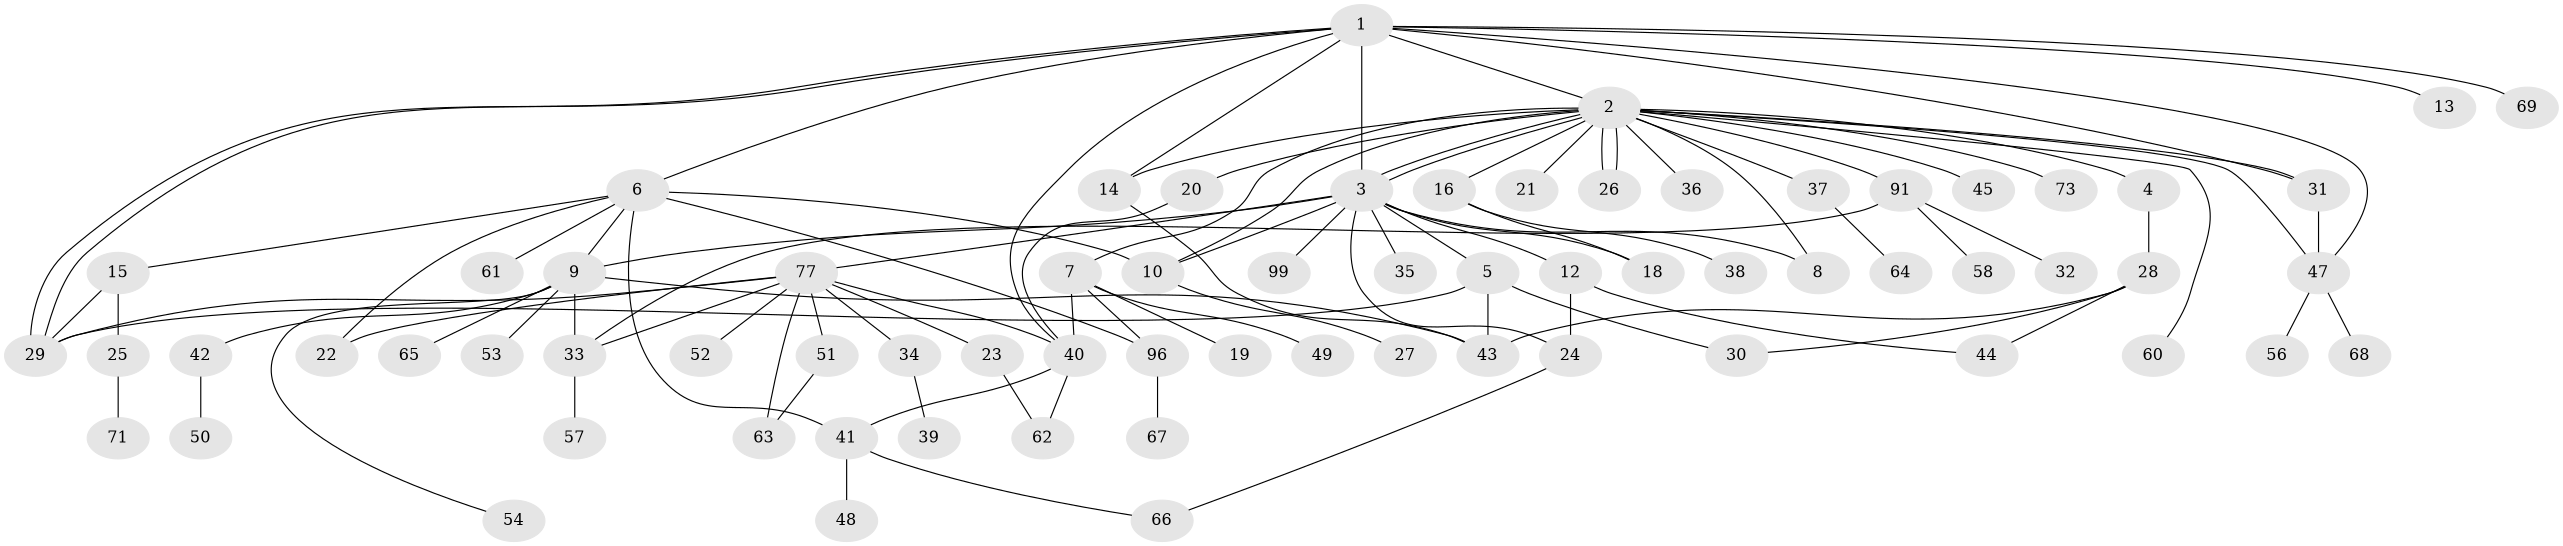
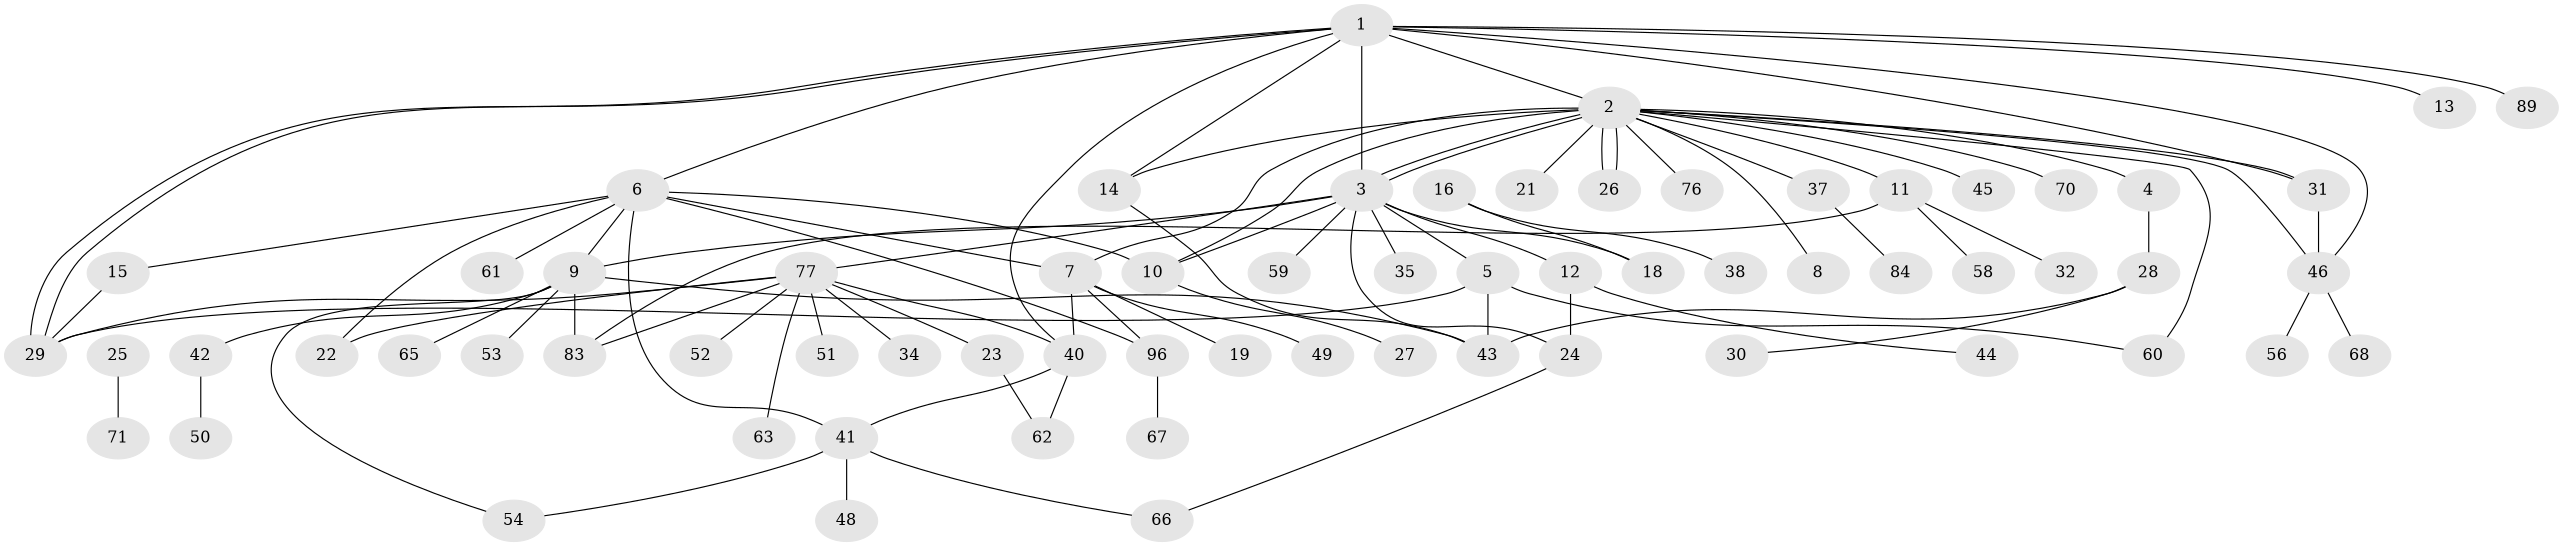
(2527, 108) -> (2527, 108)
(1527, 149) -> none
(1192, 190) -> none
(1692, 190) -> (1692, 190)
(1901, 190) -> (1901, 190)
(2066, 190) -> (2066, 190)
none -> (835, 228)
(1590, 232) -> none
(1279, 273) -> (1279, 273)
(1901, 273) -> (1901, 273)
(2319, 273) -> (2319, 273)
(118, 314) -> none
(2068, 314) -> none
(1624, 325) -> (1816, 326)
(575, 356) -> (575, 356)
(796, 397) -> none
(575, 438) -> none
(929, 438) -> none
none -> (685, 491)
